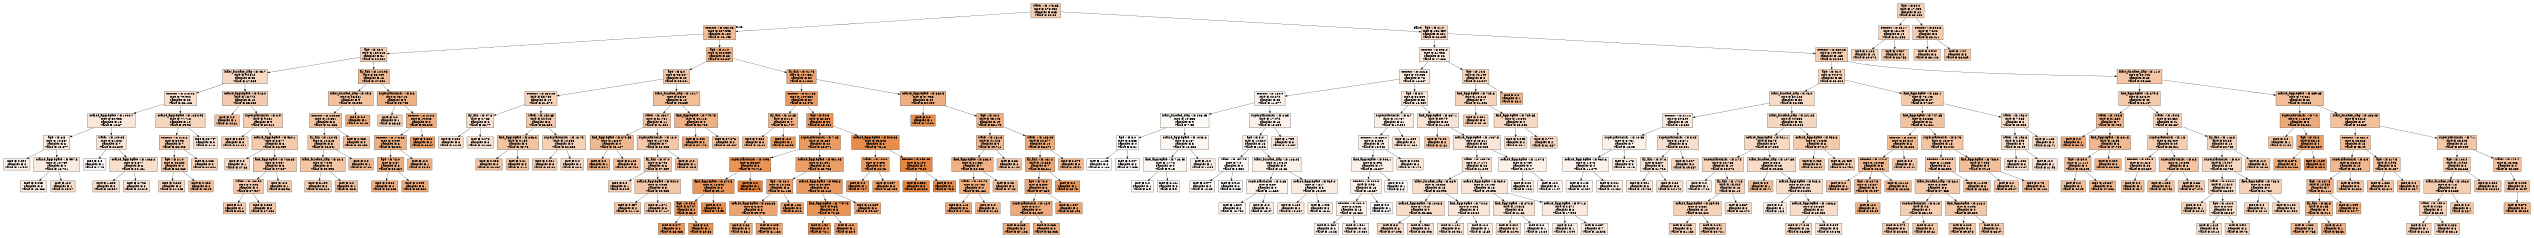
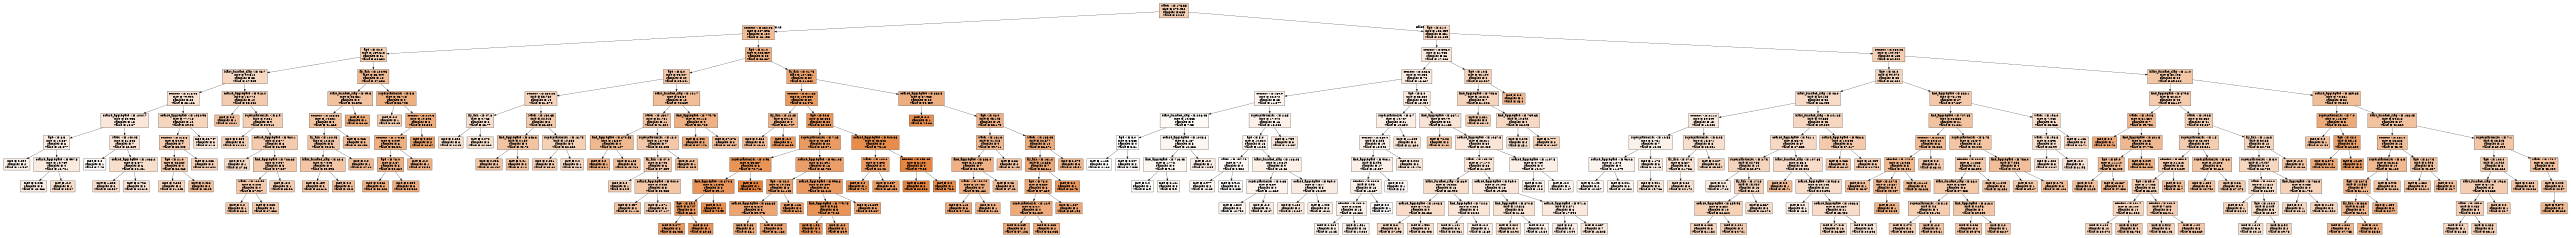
(1647, 175) -> (1651, 174)
none -> (2160, 175)
